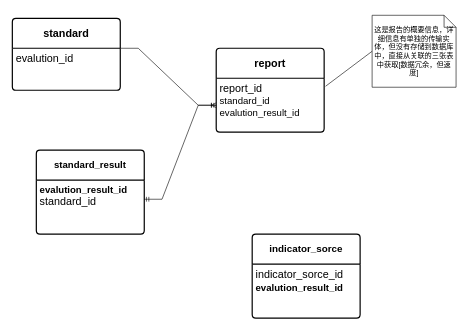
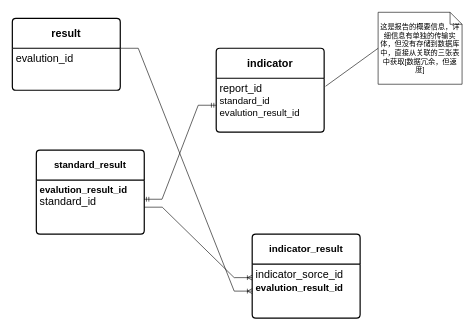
(66, 33) -> (66, 33)
(414, 51) -> (420, 48)
(270, 63) -> (270, 63)
(167, 75) -> (181, 155)
(306, 249) -> (306, 249)
none -> (219, 263)
